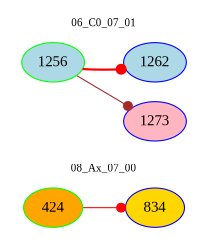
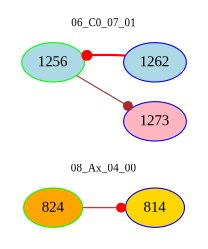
(100, 70) -> (108, 55)
(104, 169) -> (104, 169)
(53, 208) -> (53, 208)
(155, 208) -> (155, 208)
